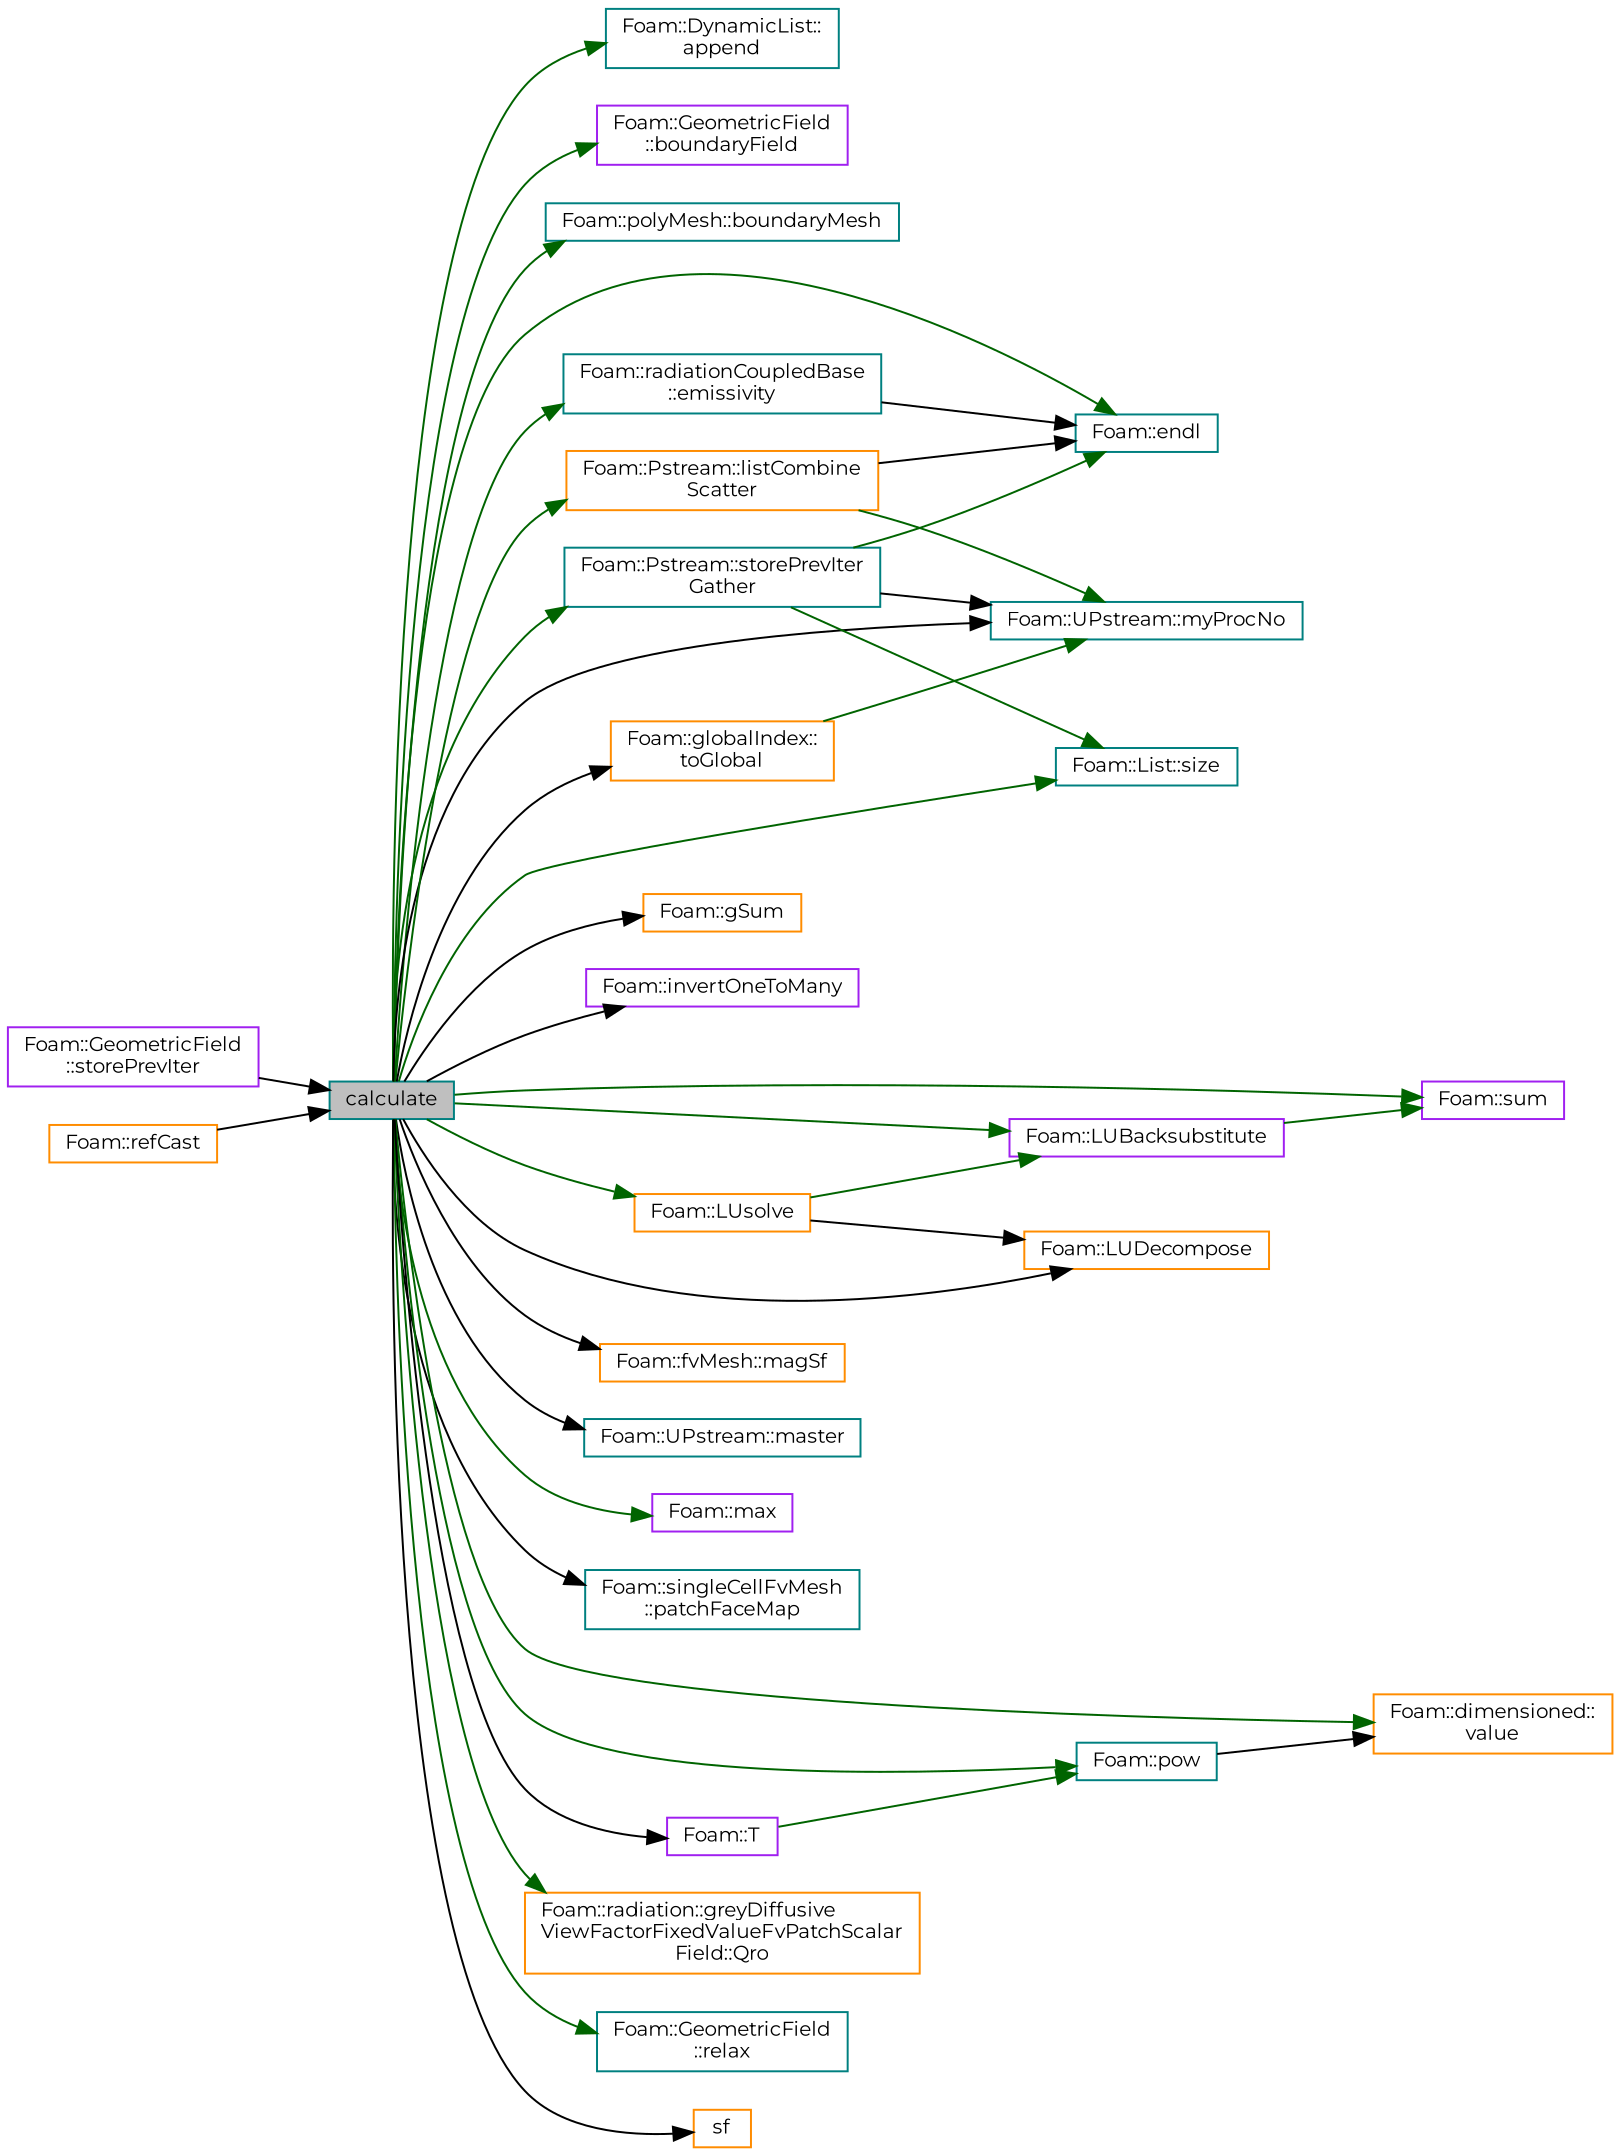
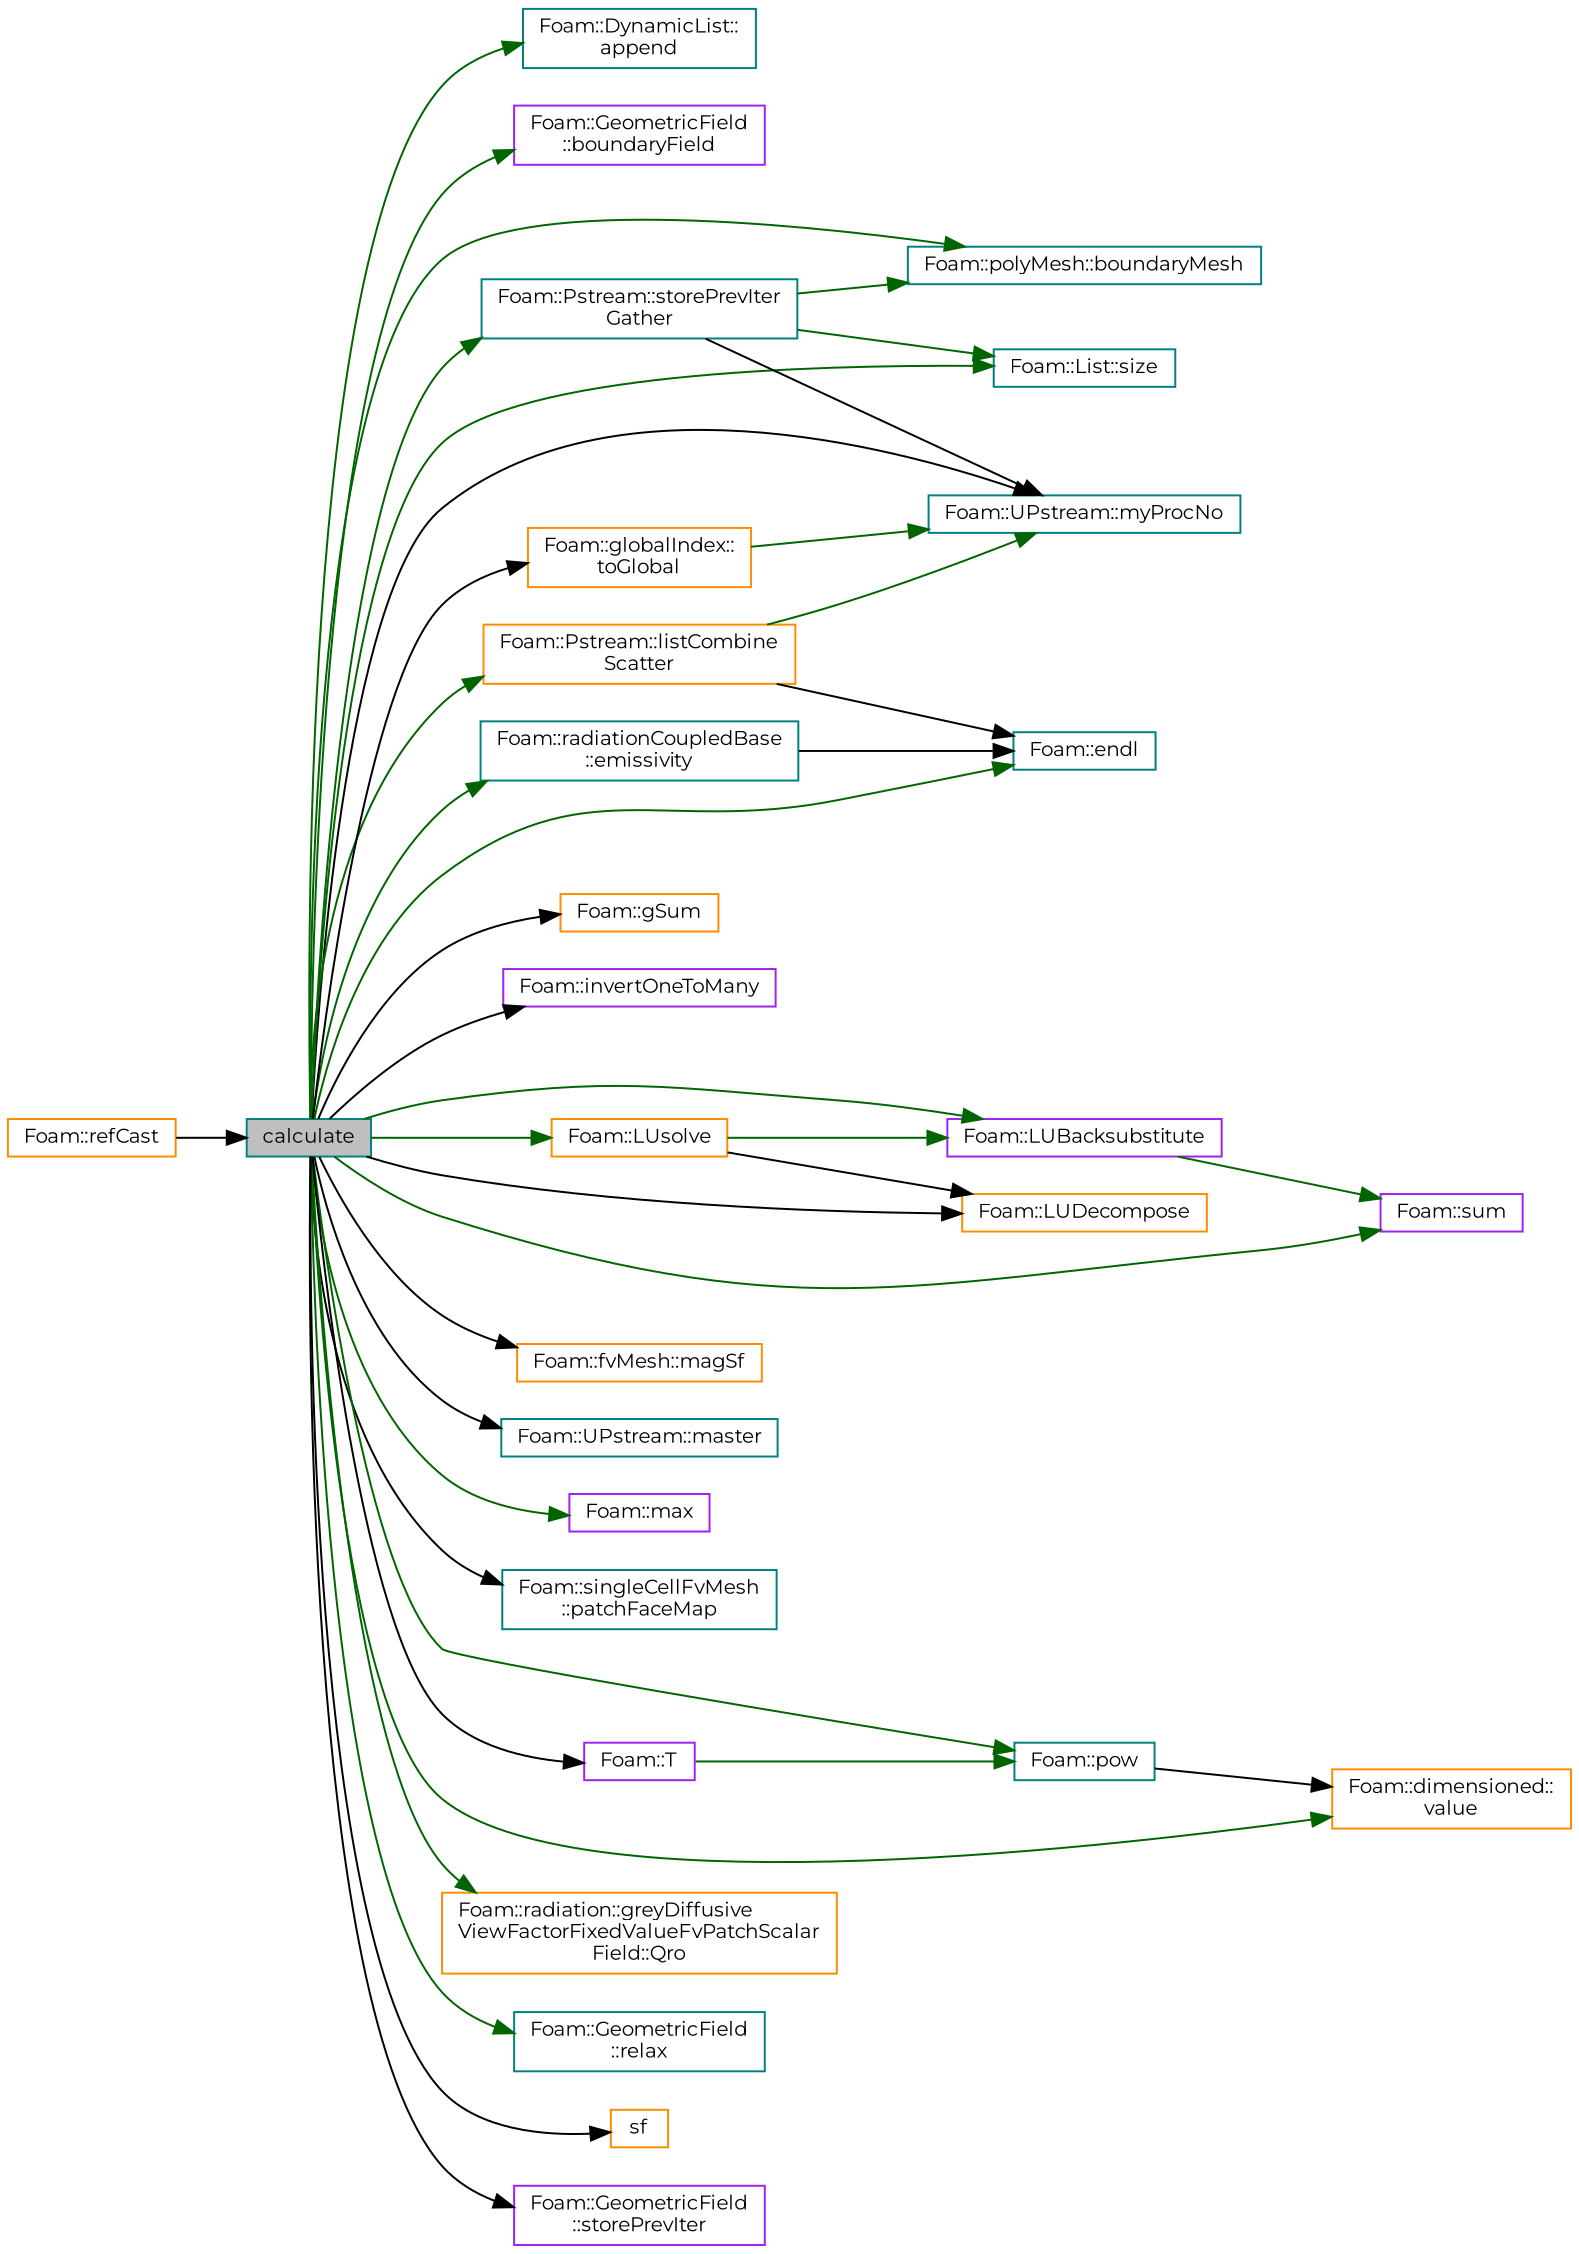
(972, 509) -> (843, 289)
(284, 1082) -> (356, 1919)
